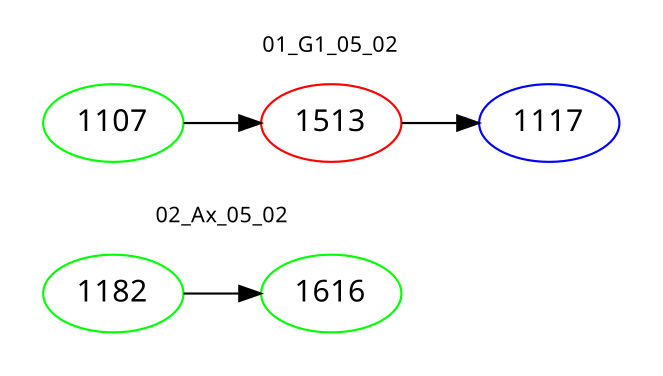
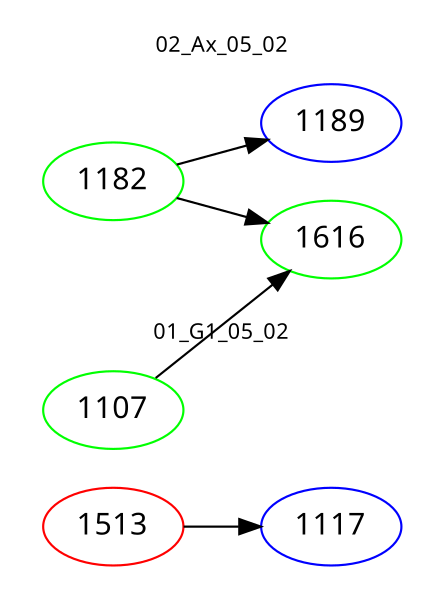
(211, 123) -> (214, 331)
none -> (331, 123)
